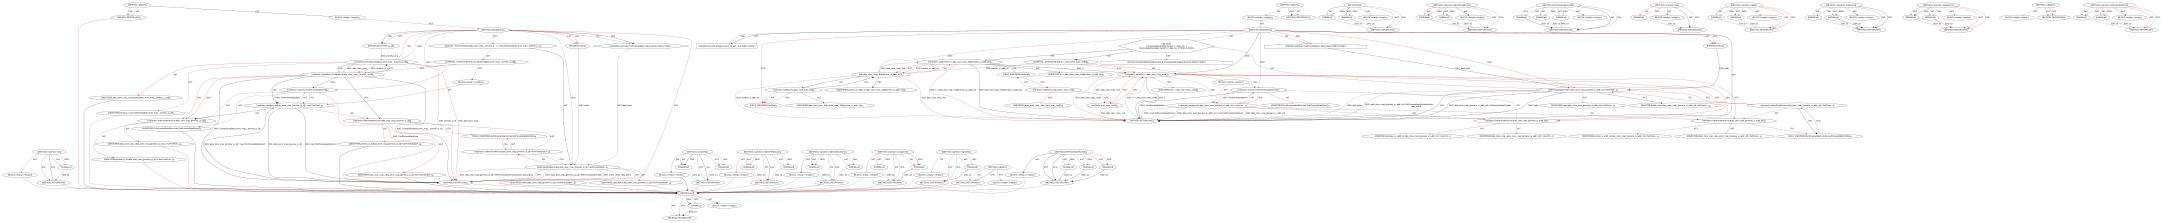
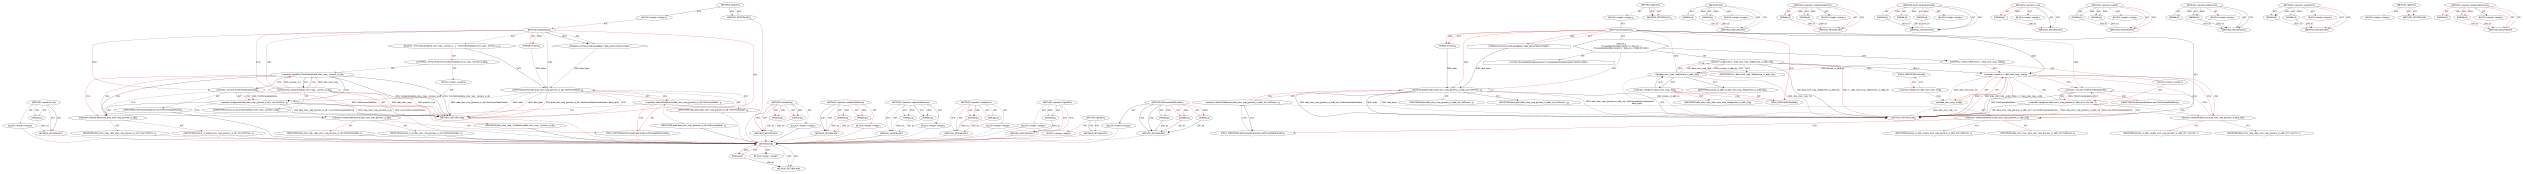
(381, 46) -> none
(727, 46) -> none
(1178, 90) -> none
(1038, 106) -> none
